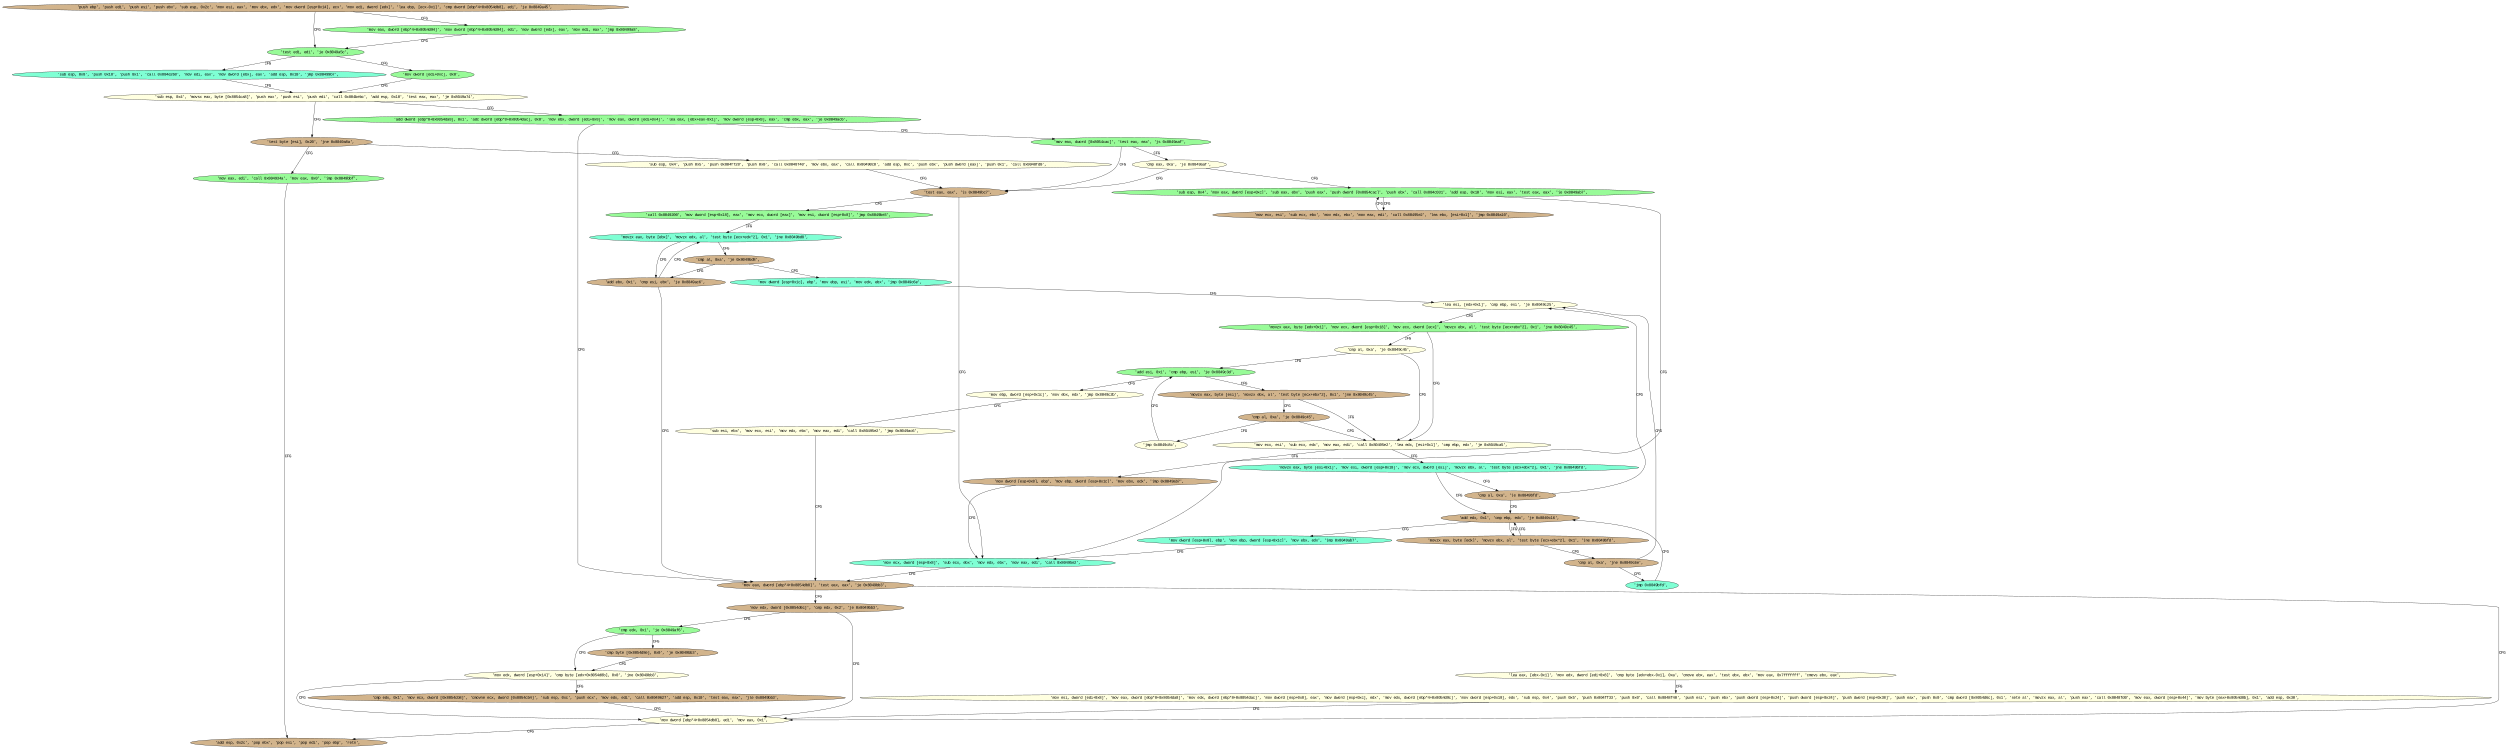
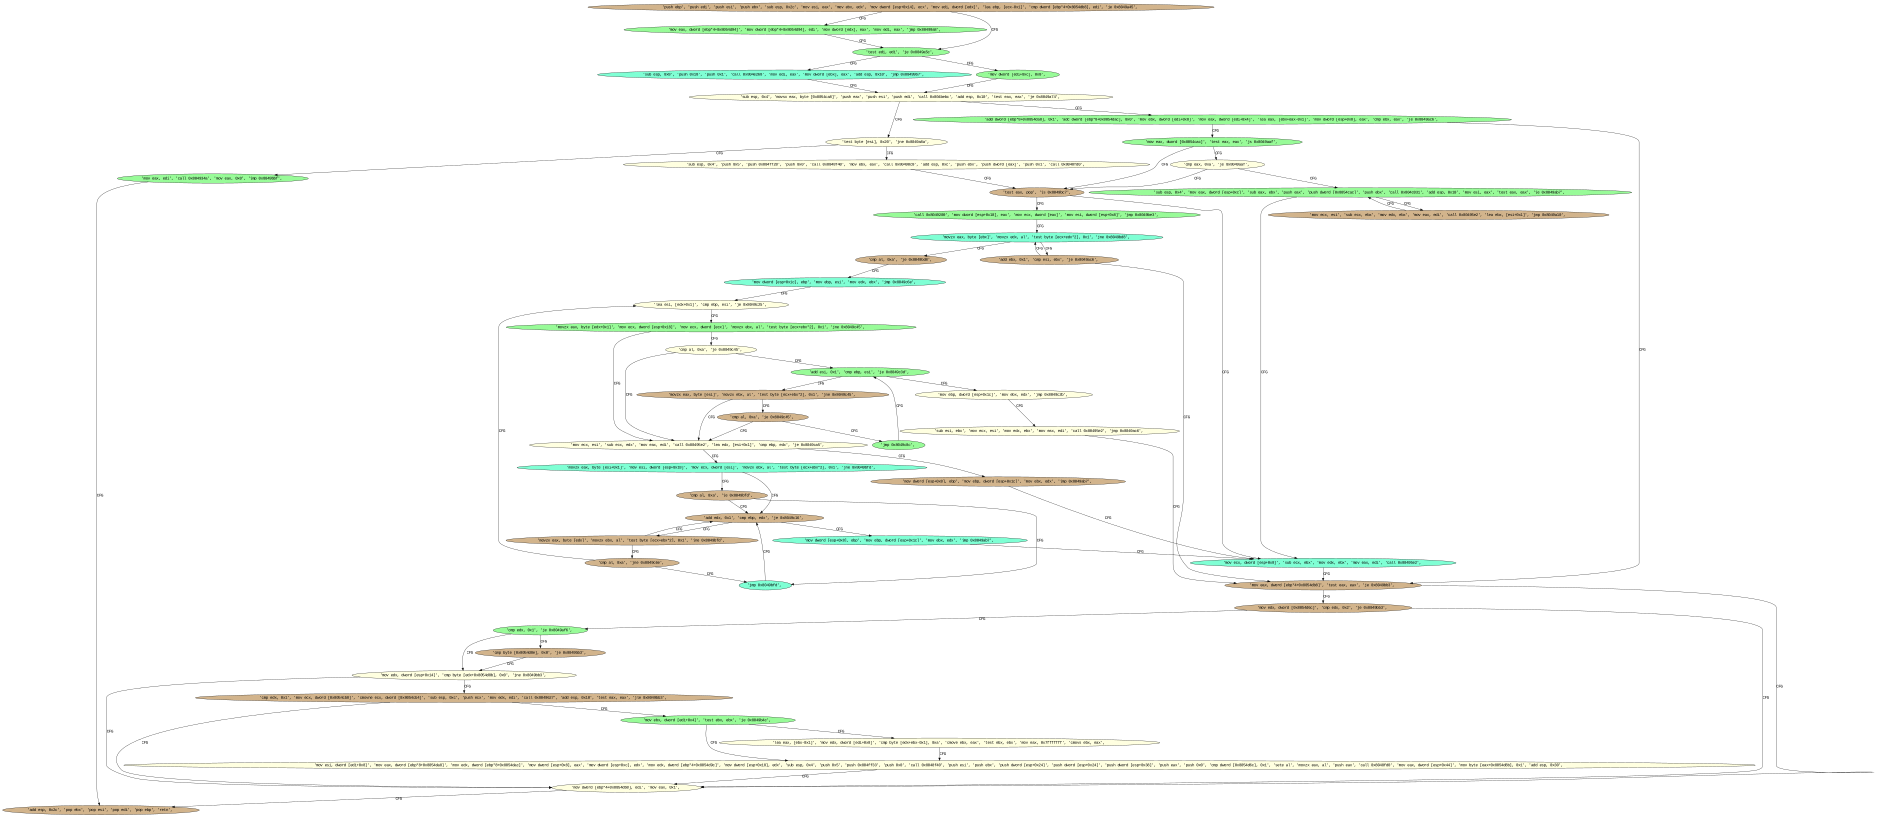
(312, 142) -> (887, 142)
(959, 192) -> (1037, 192)
(694, 271) -> none
(1636, 403) -> (1037, 521)
(1161, 445) -> (899, 445)
none -> (708, 720)
